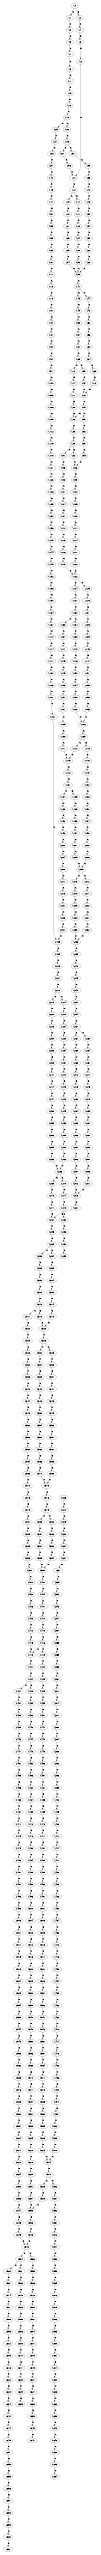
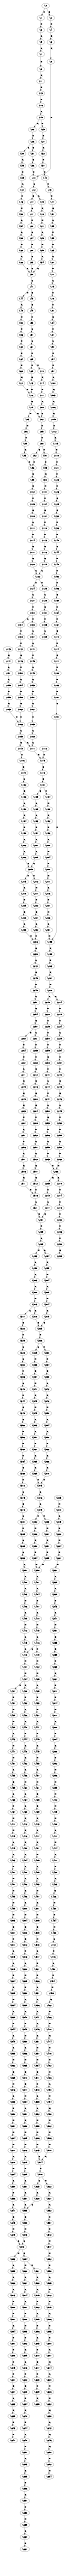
(87, 642) -> none
(79, 742) -> (26, 742)
